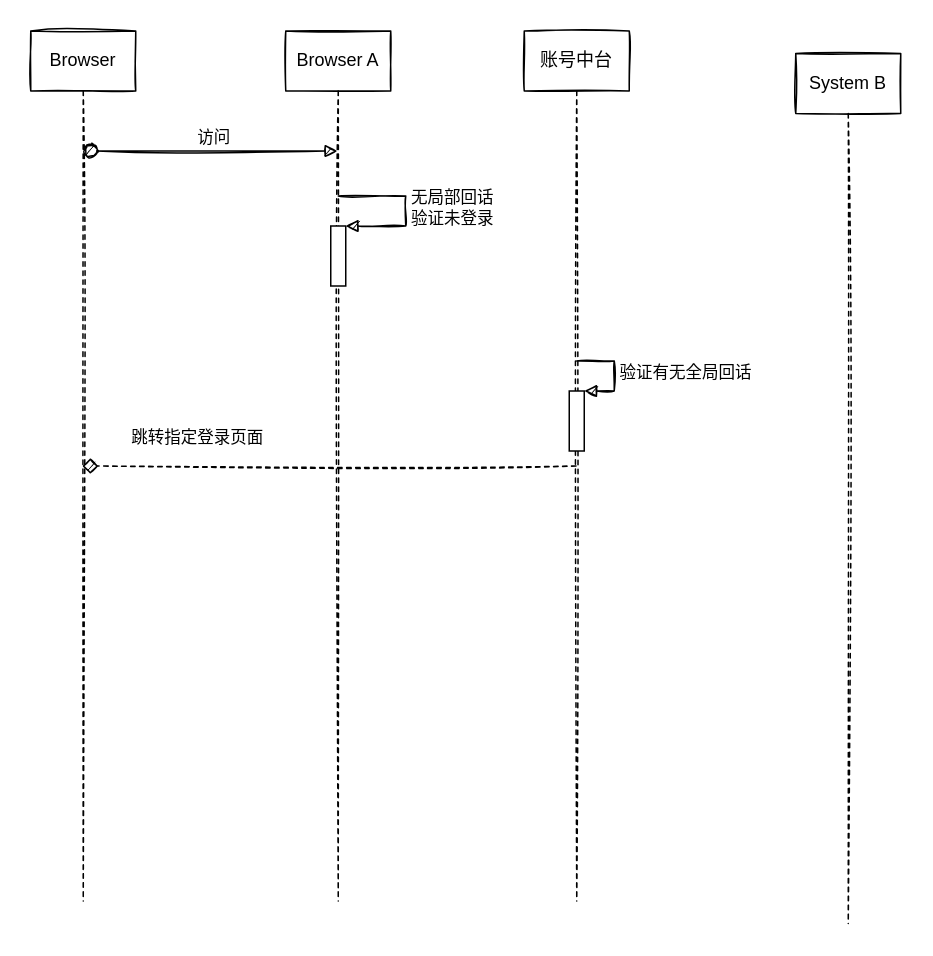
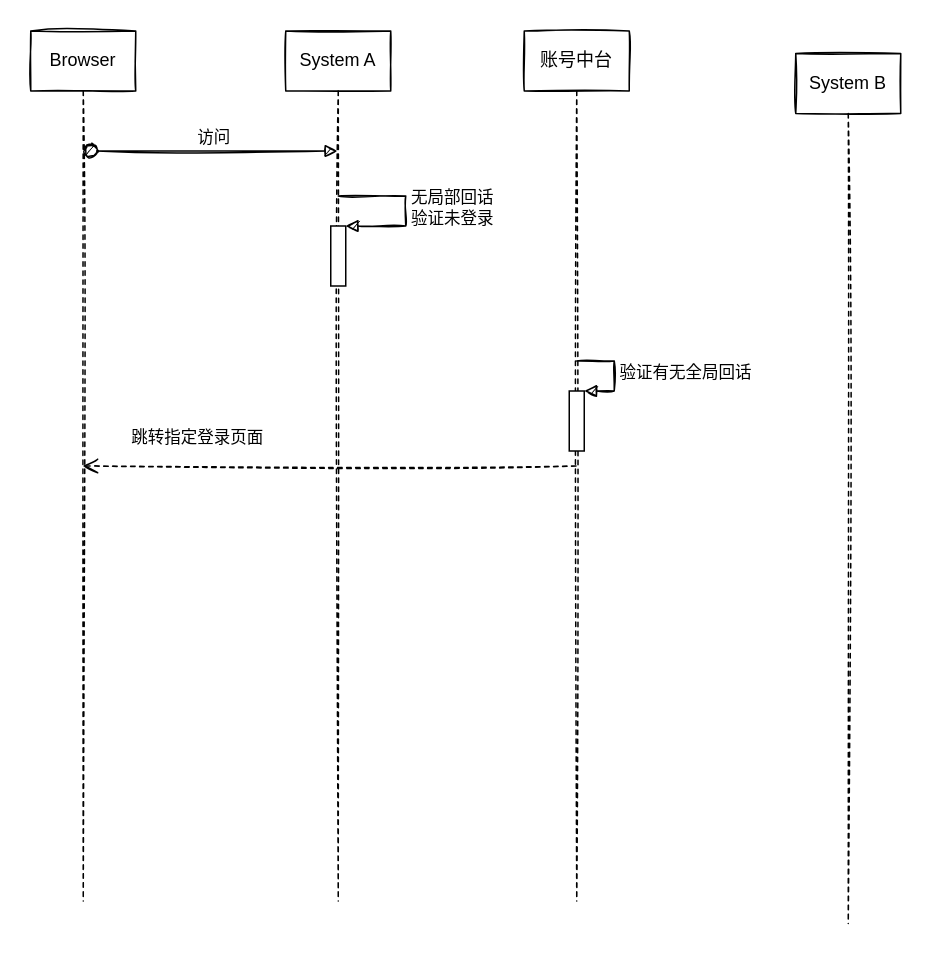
(338, 61) -> (338, 61)
(98, 466) -> (92, 466)
